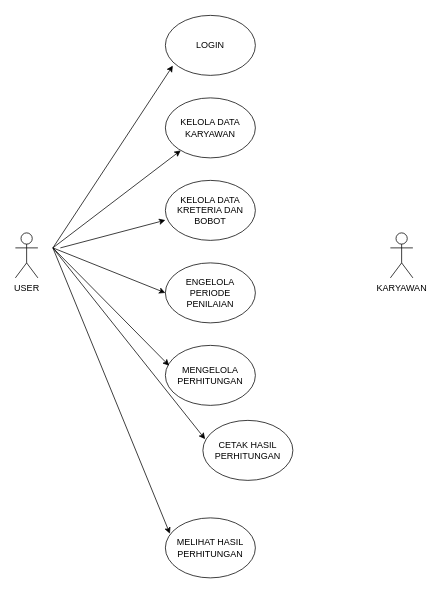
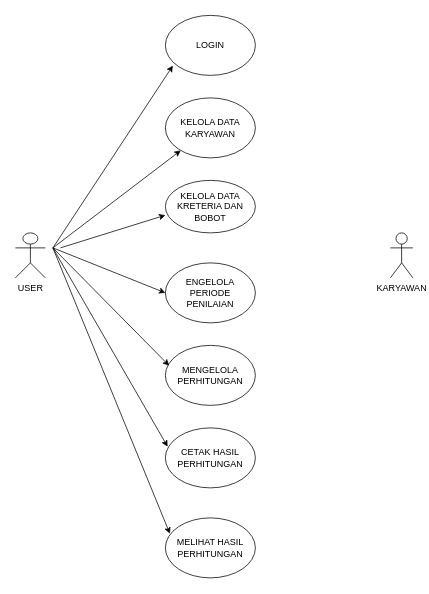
(210, 210) -> (210, 207)
(27, 255) -> (30, 255)
(248, 450) -> (210, 458)
